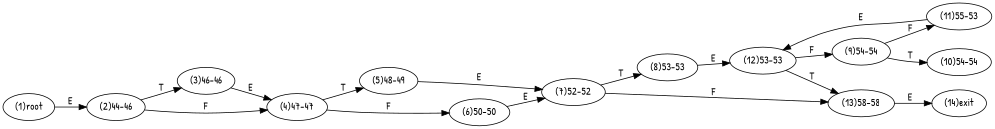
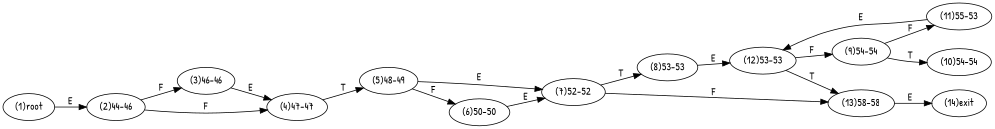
(161, 88) -> (161, 88)
(384, 113) -> (430, 95)
